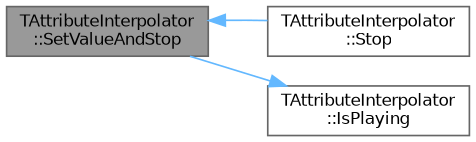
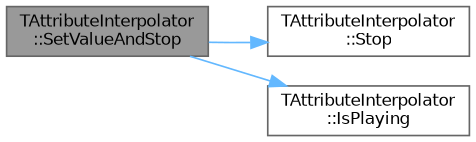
(247, 20) -> (230, 43)
